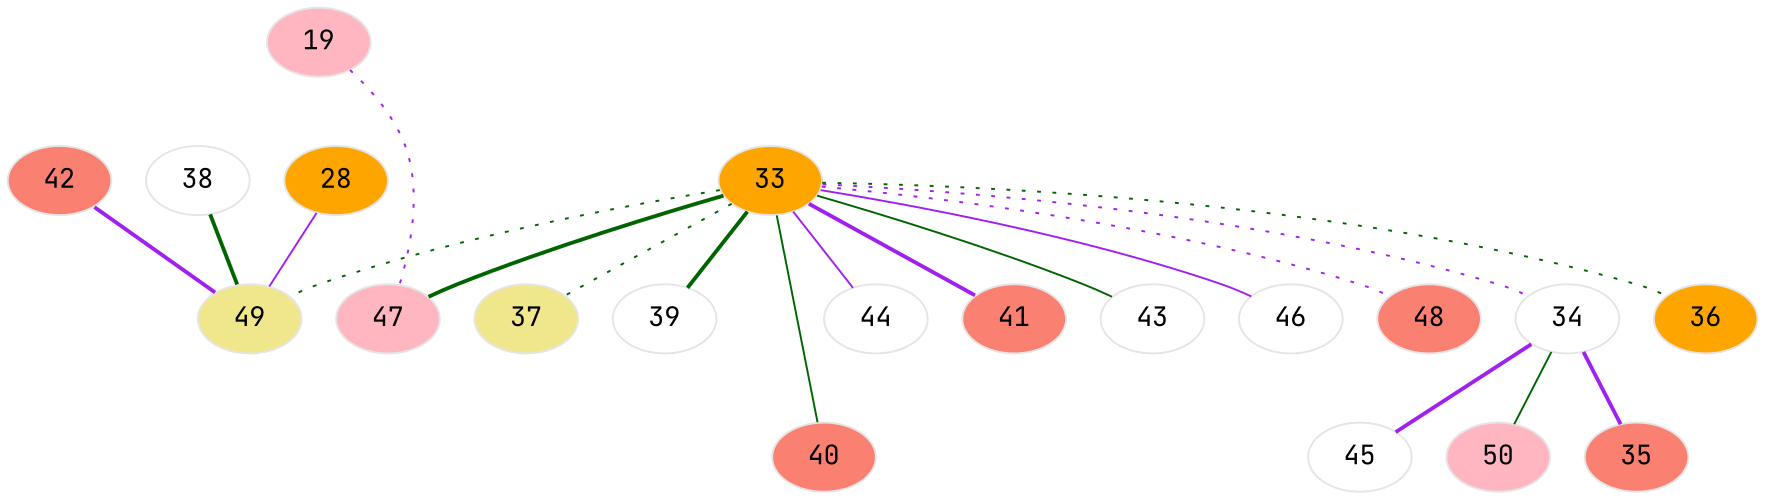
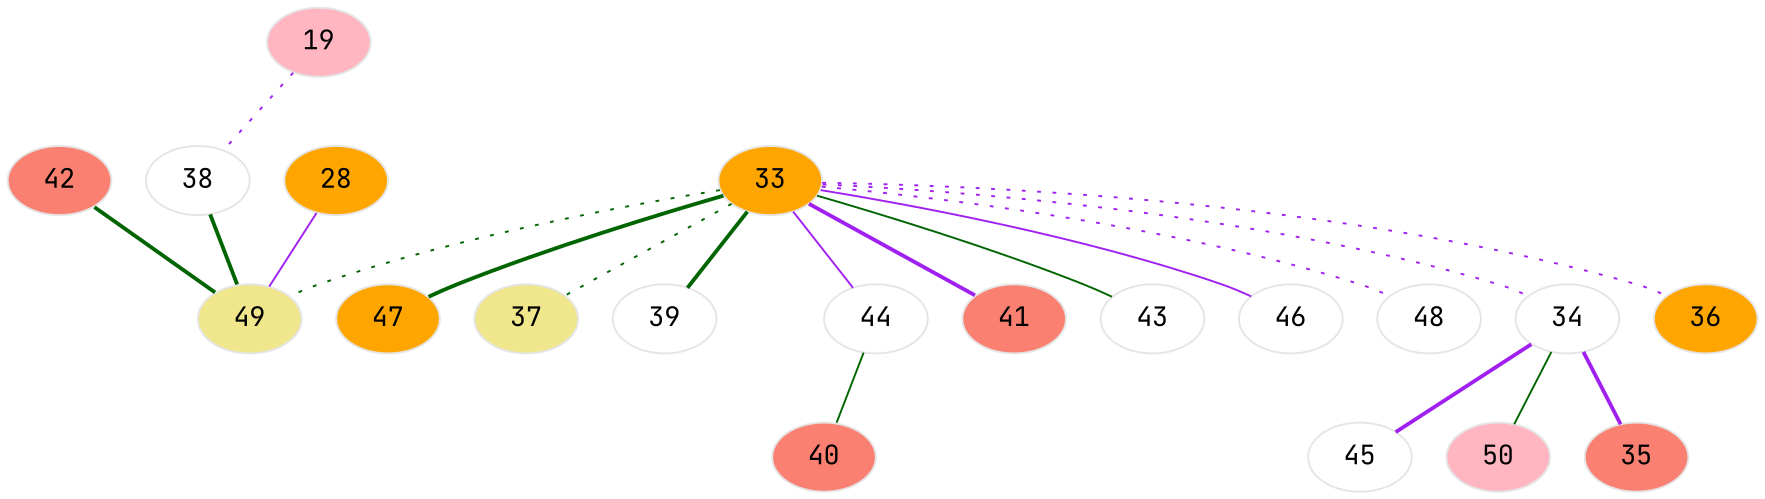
(411, 169) -> (258, 111)
(1248, 211) -> (1248, 211)
(155, 250) -> (155, 250)
(388, 319) -> (388, 319)
(797, 319) -> (850, 388)
(1429, 319) -> (1429, 319)
